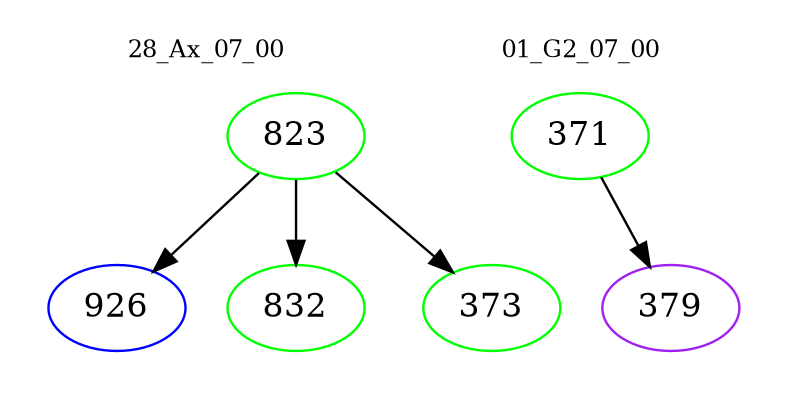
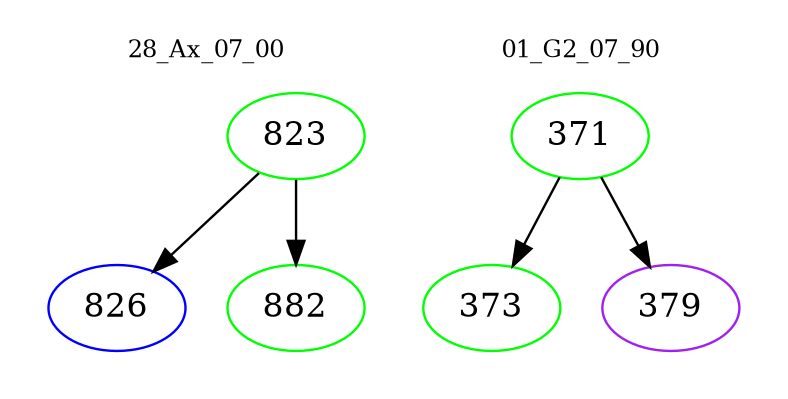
(581, 51) -> (581, 51)
(368, 200) -> (542, 211)
(117, 308) -> (117, 308)
(296, 308) -> (296, 308)
